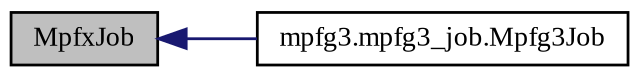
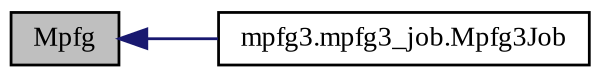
(84, 39) -> (65, 39)
